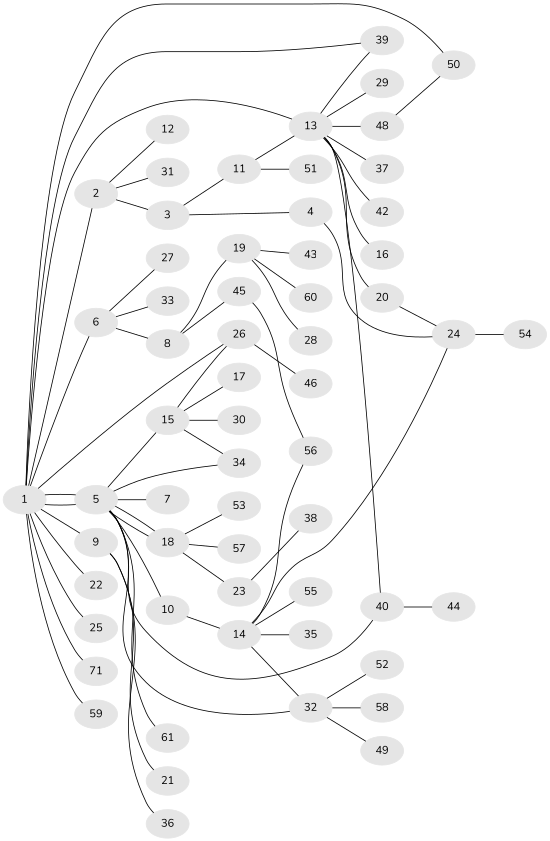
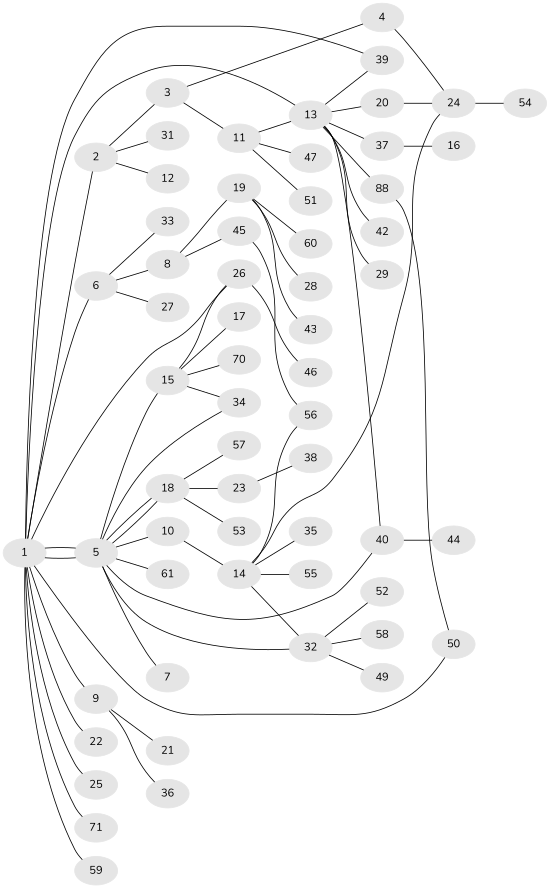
(382, 126) -> (382, 189)
none -> (311, 158)
(351, 214) -> (417, 146)
(239, 420) -> (239, 360)
